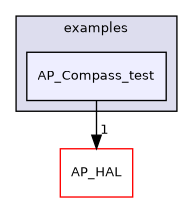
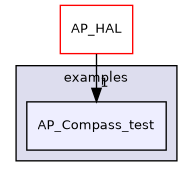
(96, 120) -> (96, 74)
